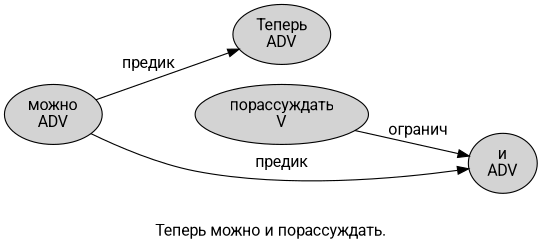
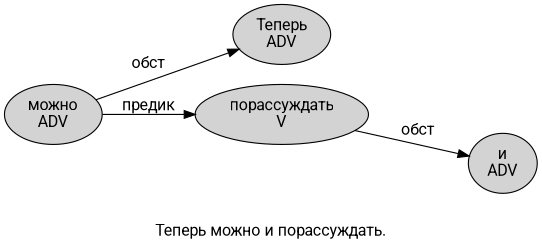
(149, 64) -> (149, 64)
(418, 131) -> (418, 131)
(271, 180) -> (143, 114)
